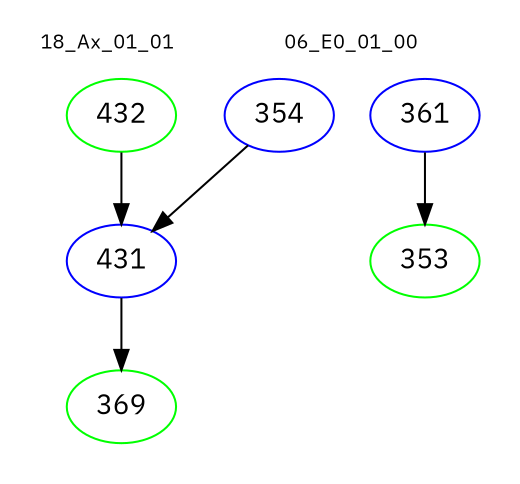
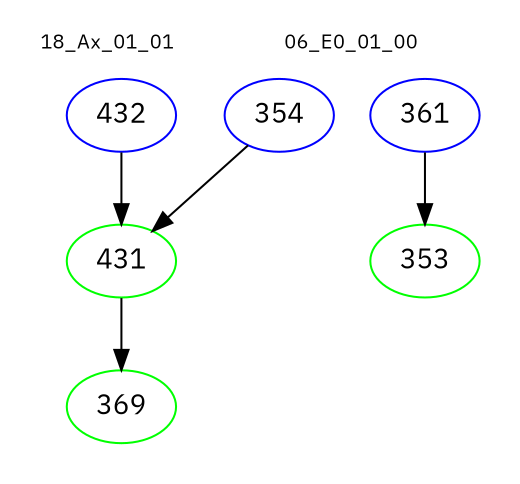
(121, 115) -> (121, 115)
(121, 261) -> (121, 261)
